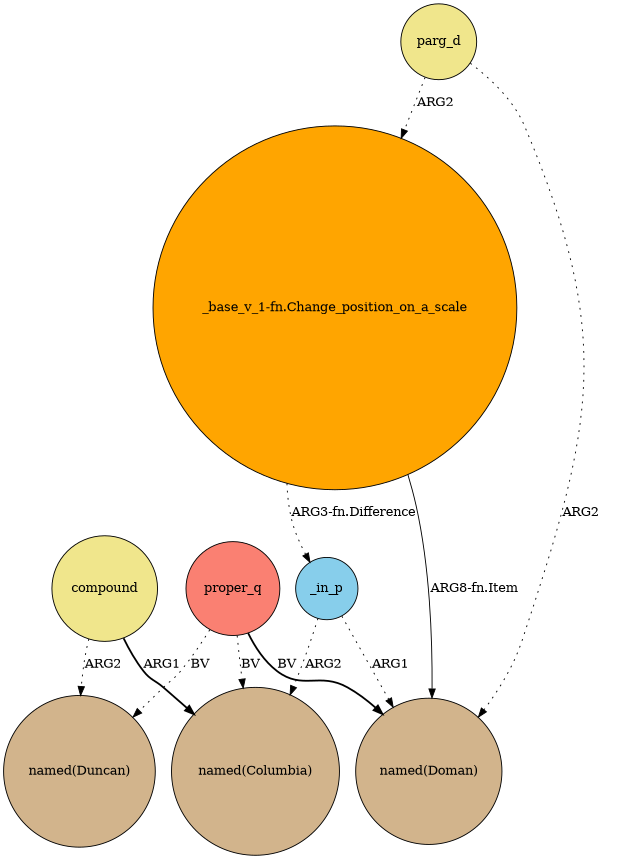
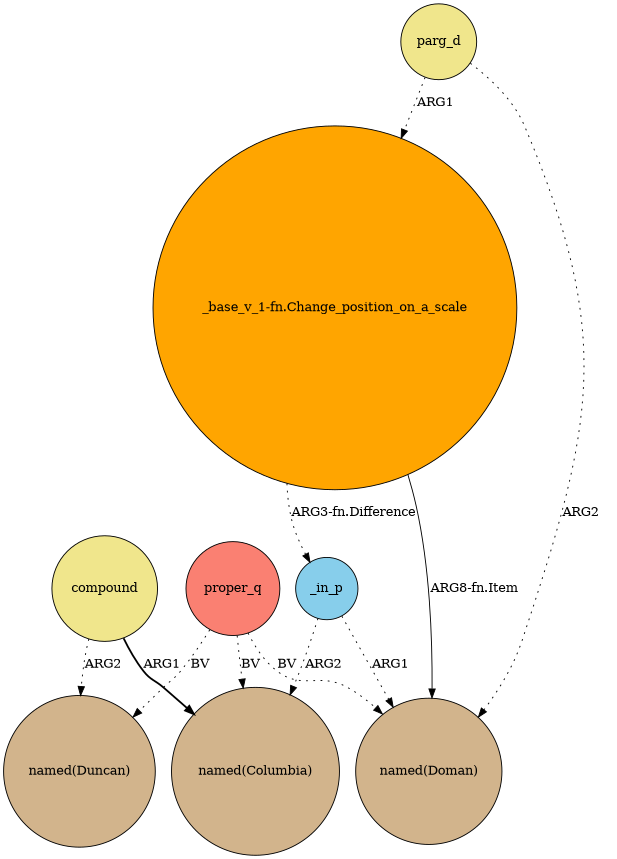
(436, 103) -> (436, 103)
(305, 681) -> (305, 681)
